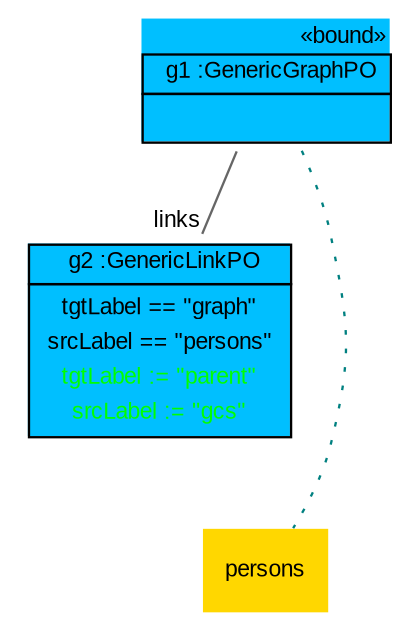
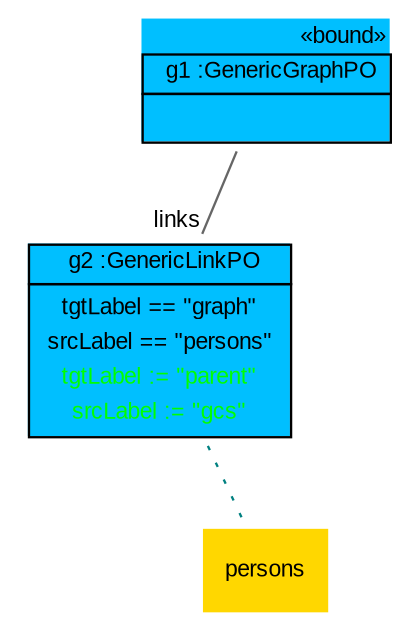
(346, 341) -> (227, 487)
